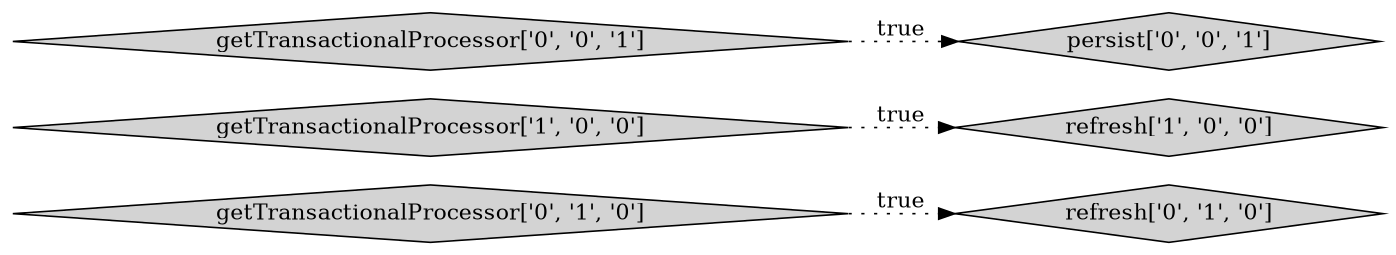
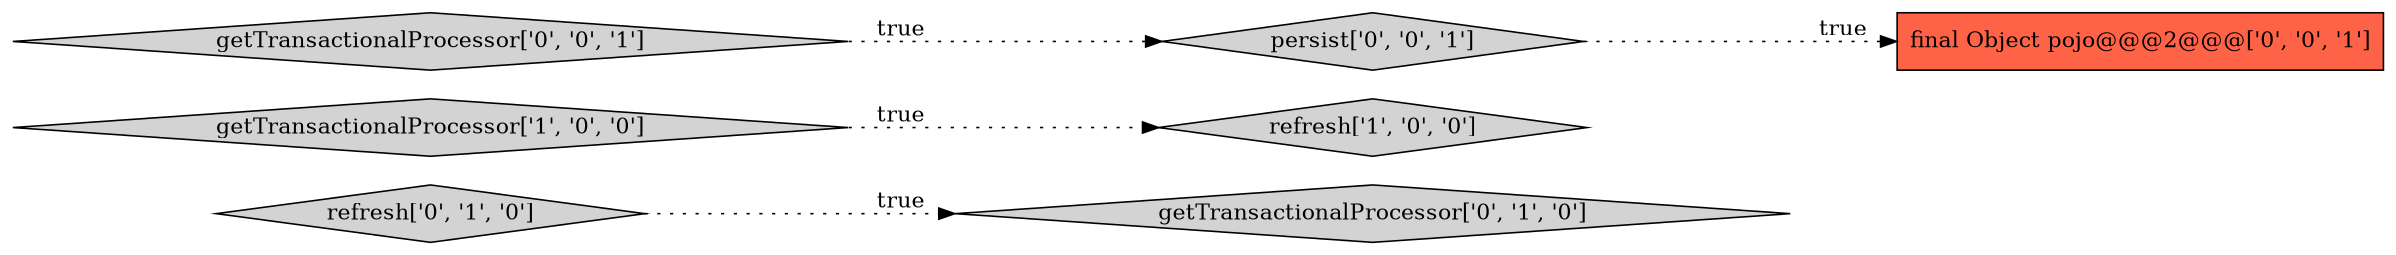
none -> (2140, 41)
(894, 214) -> (791, 214)
